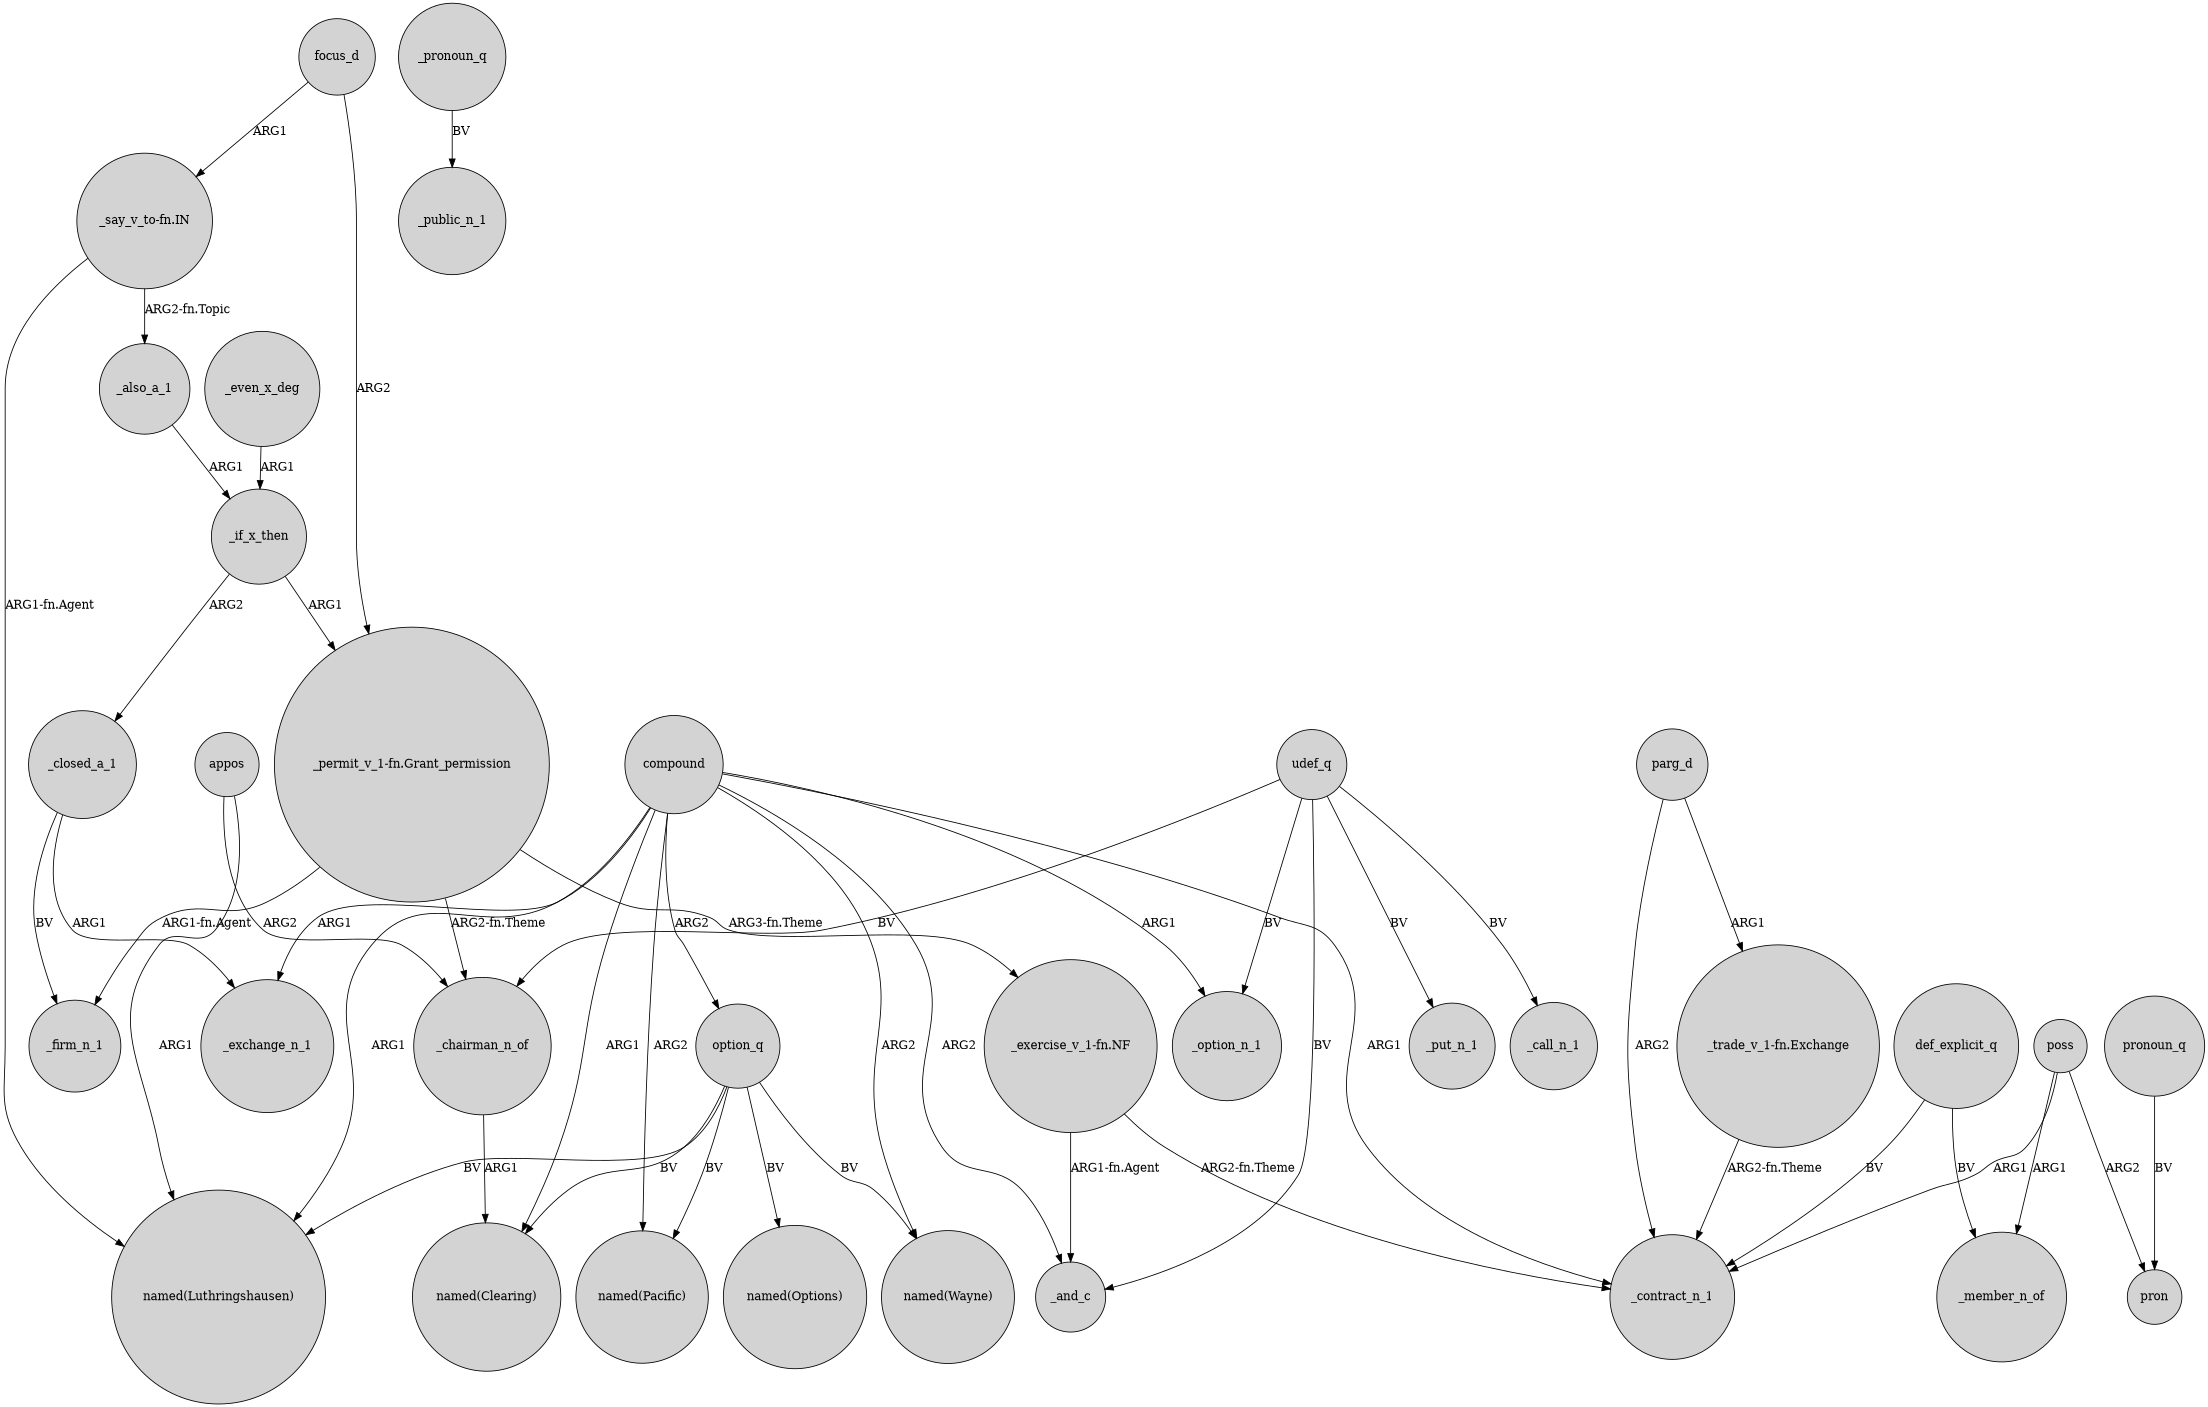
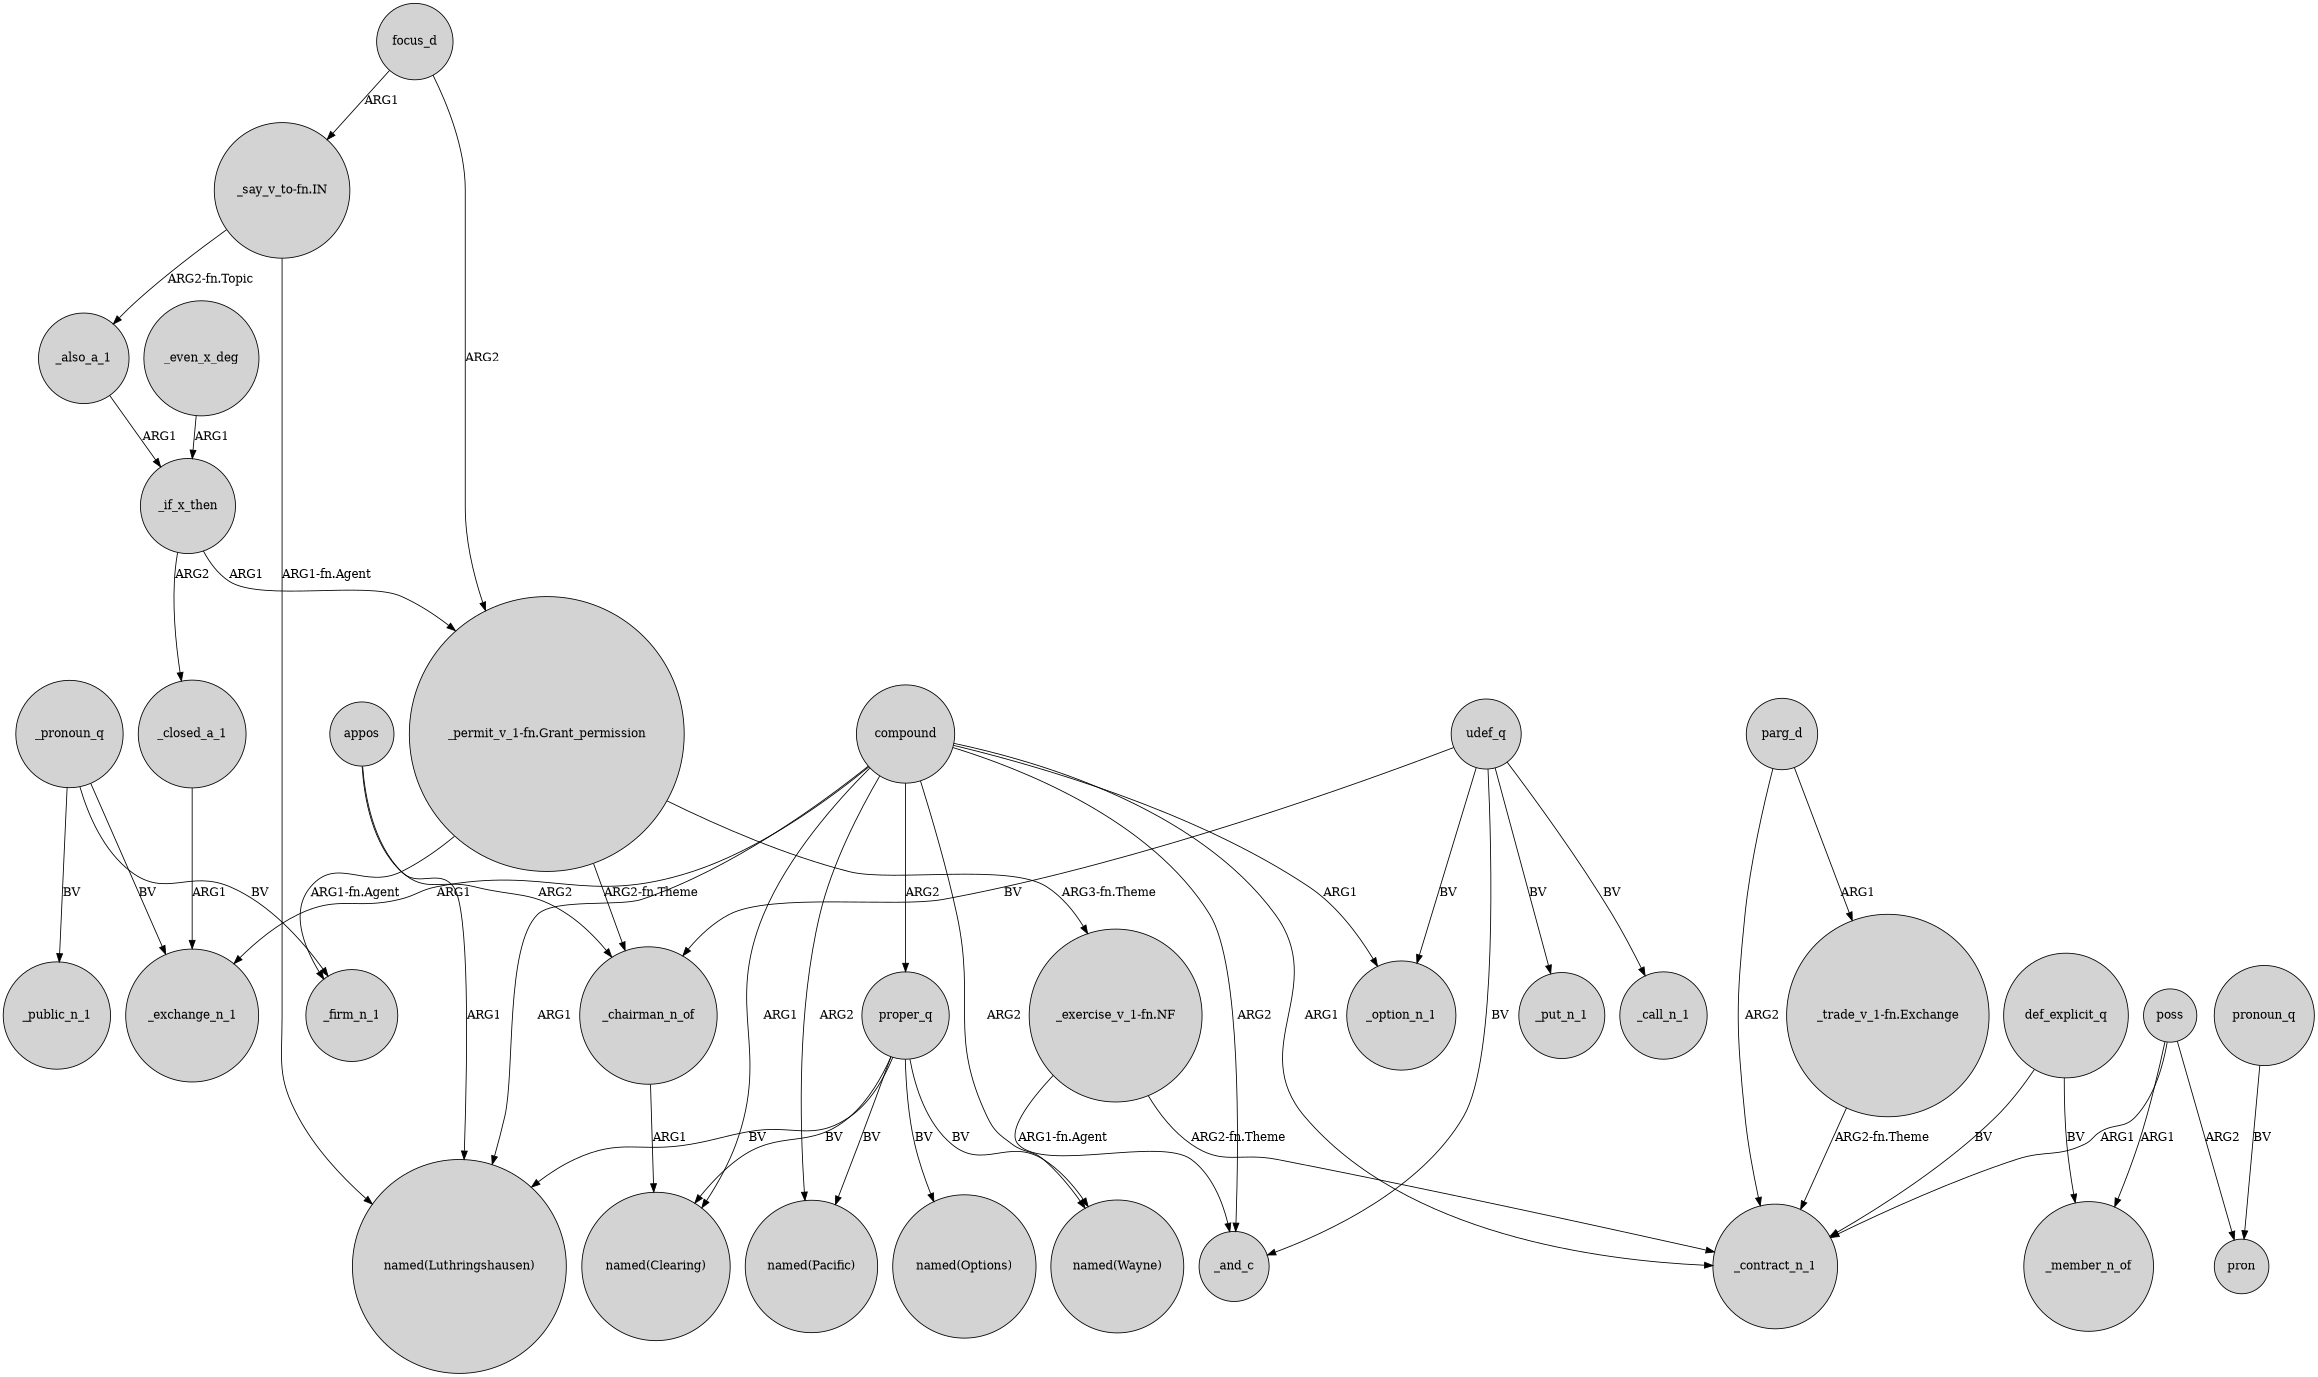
none -> (123, 857)
(34, 904) -> (184, 882)
(738, 1046) -> (906, 1016)
